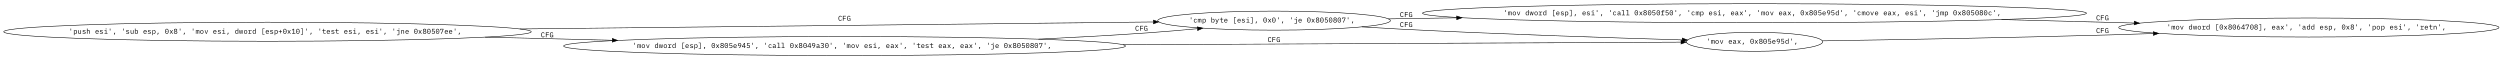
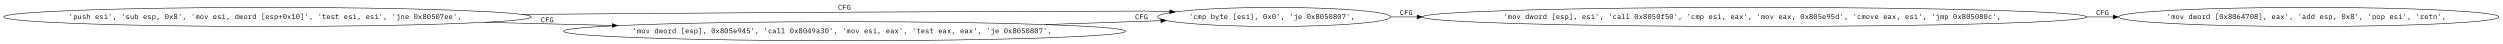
(1755, 42) -> none
